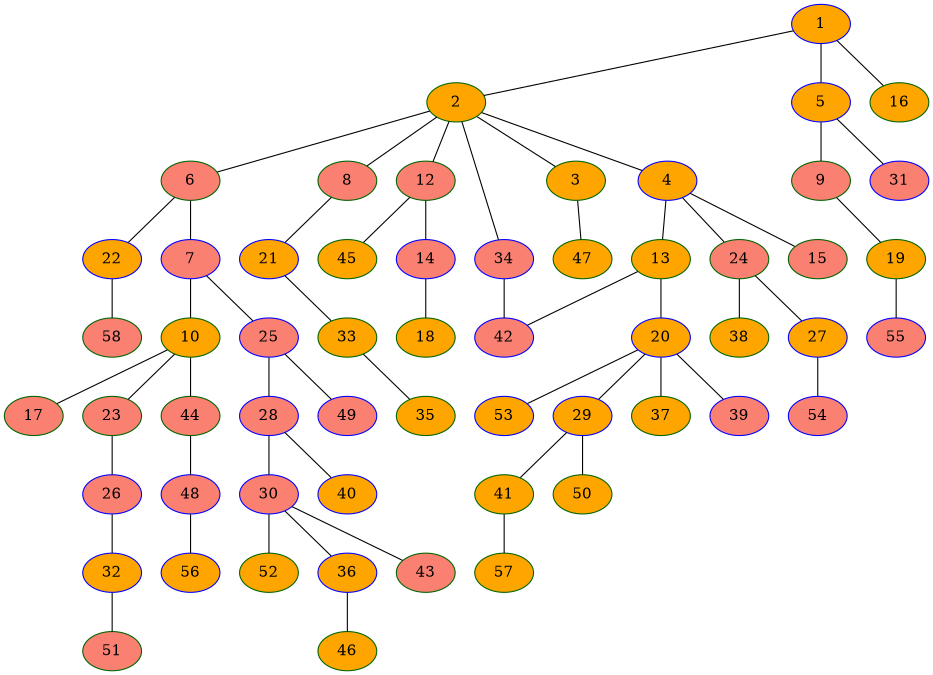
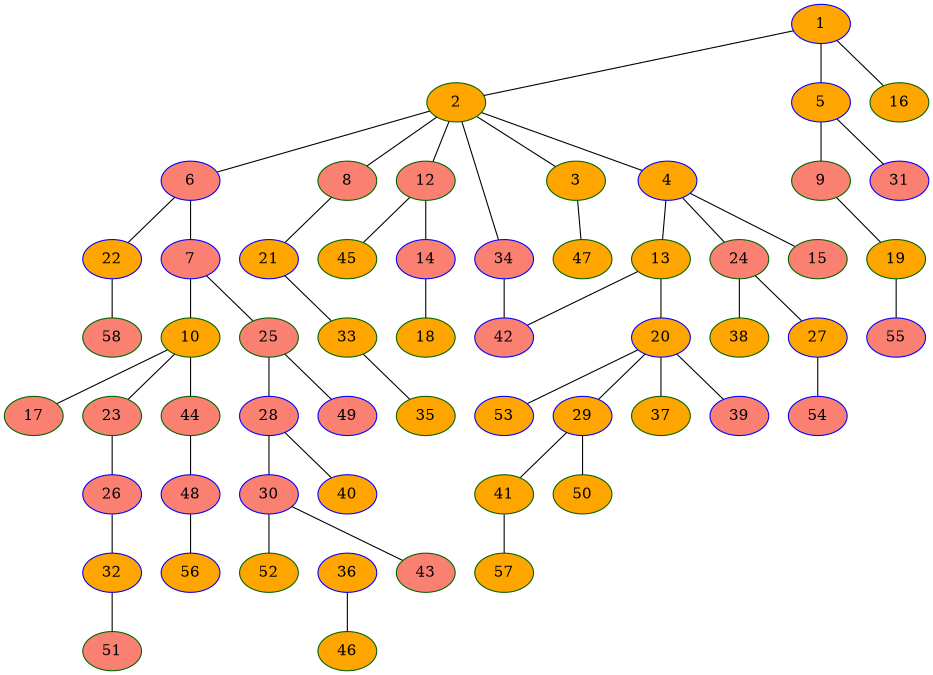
(191, 181) -> (191, 181)
(269, 338) -> (269, 338)
(308, 533) -> none
